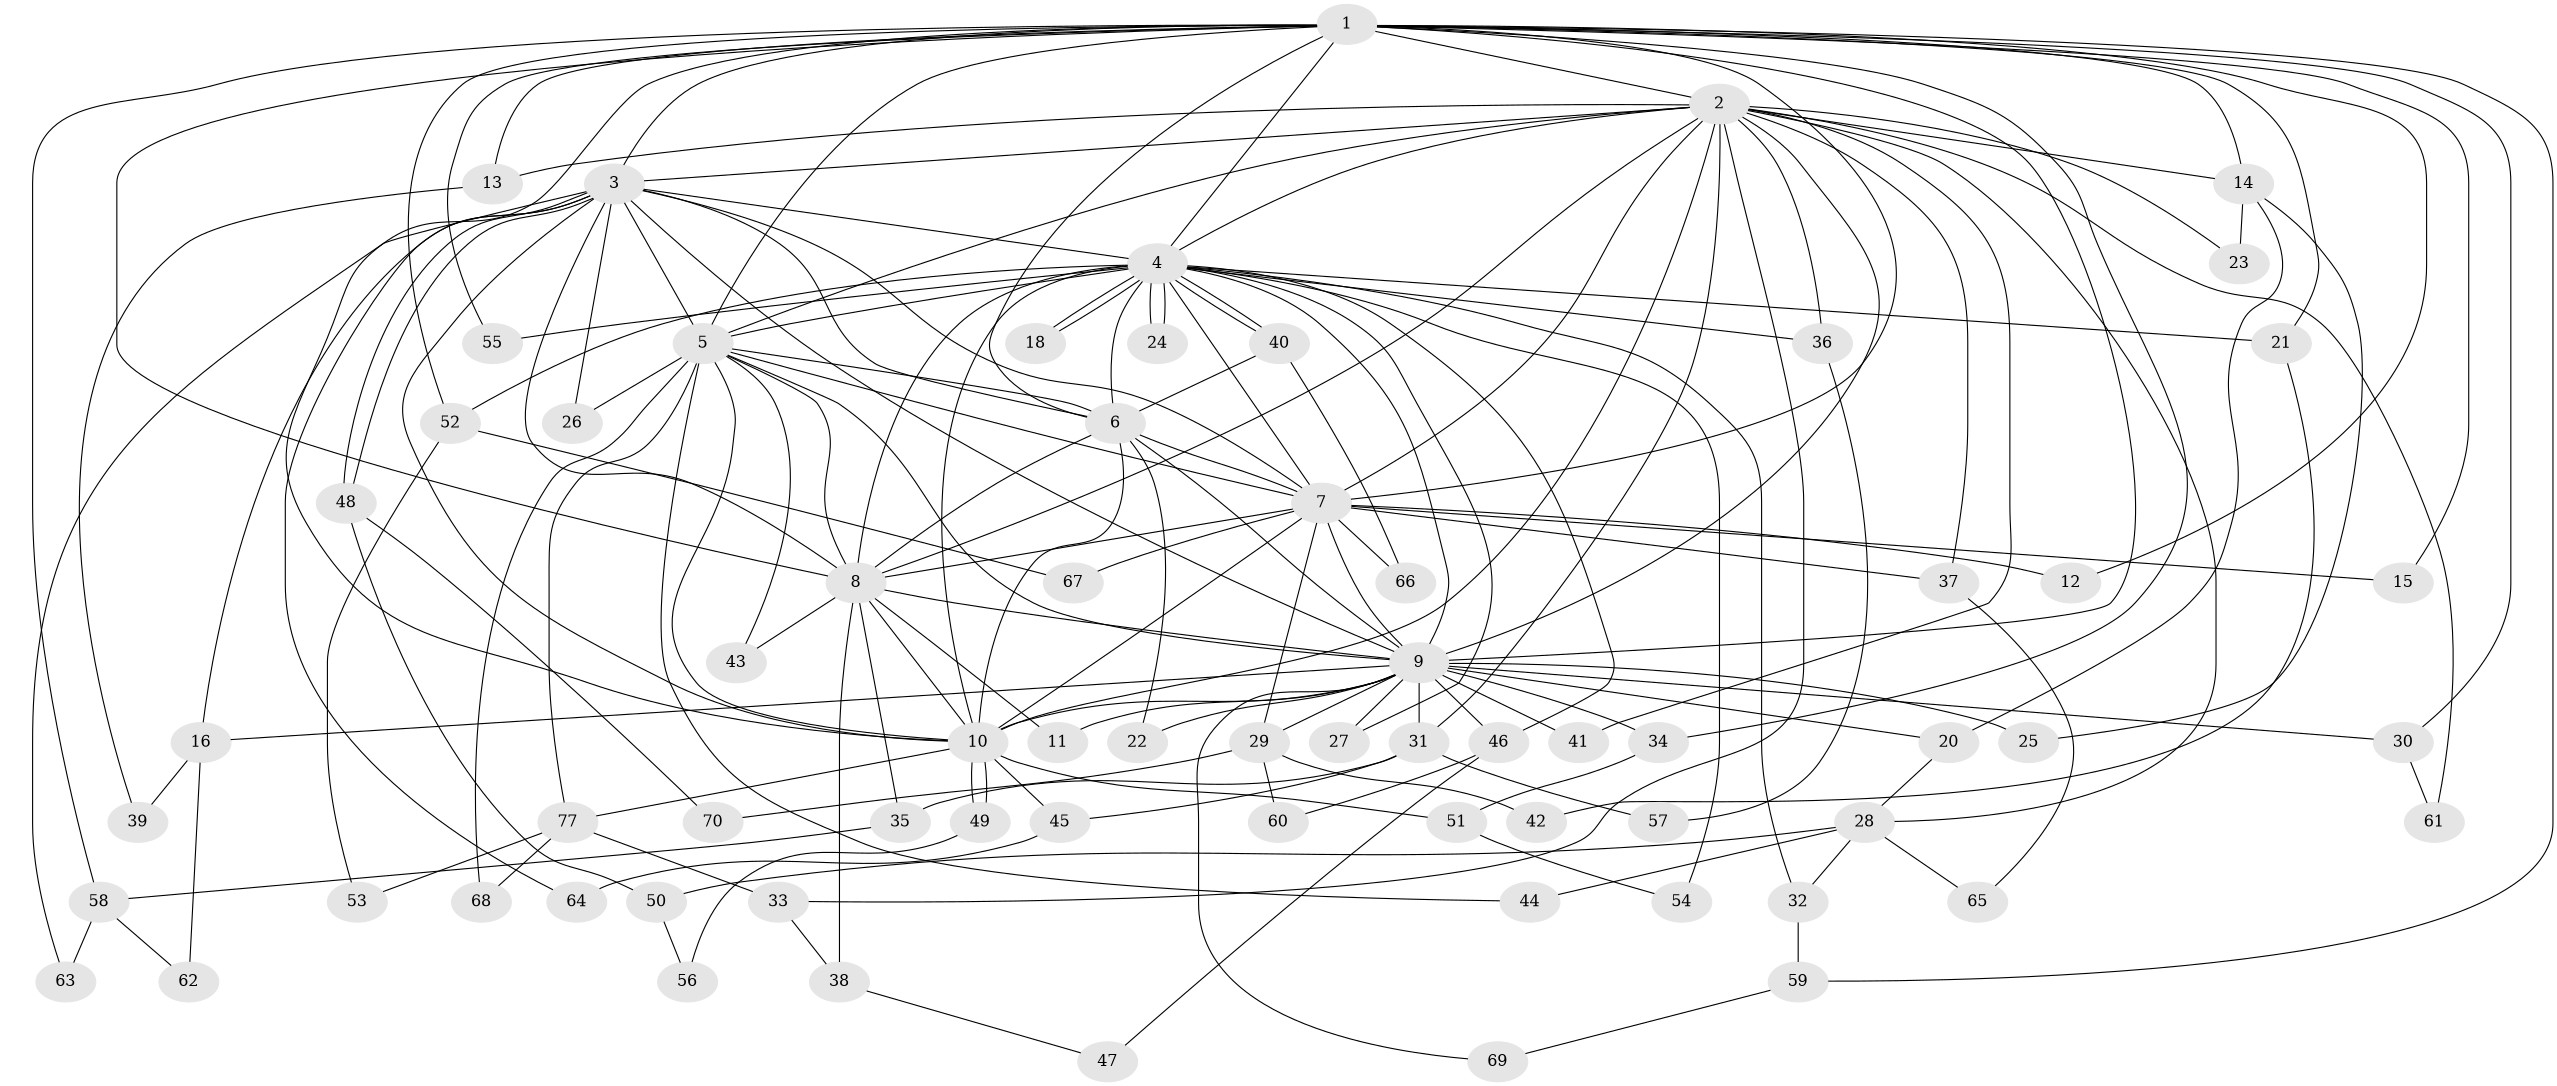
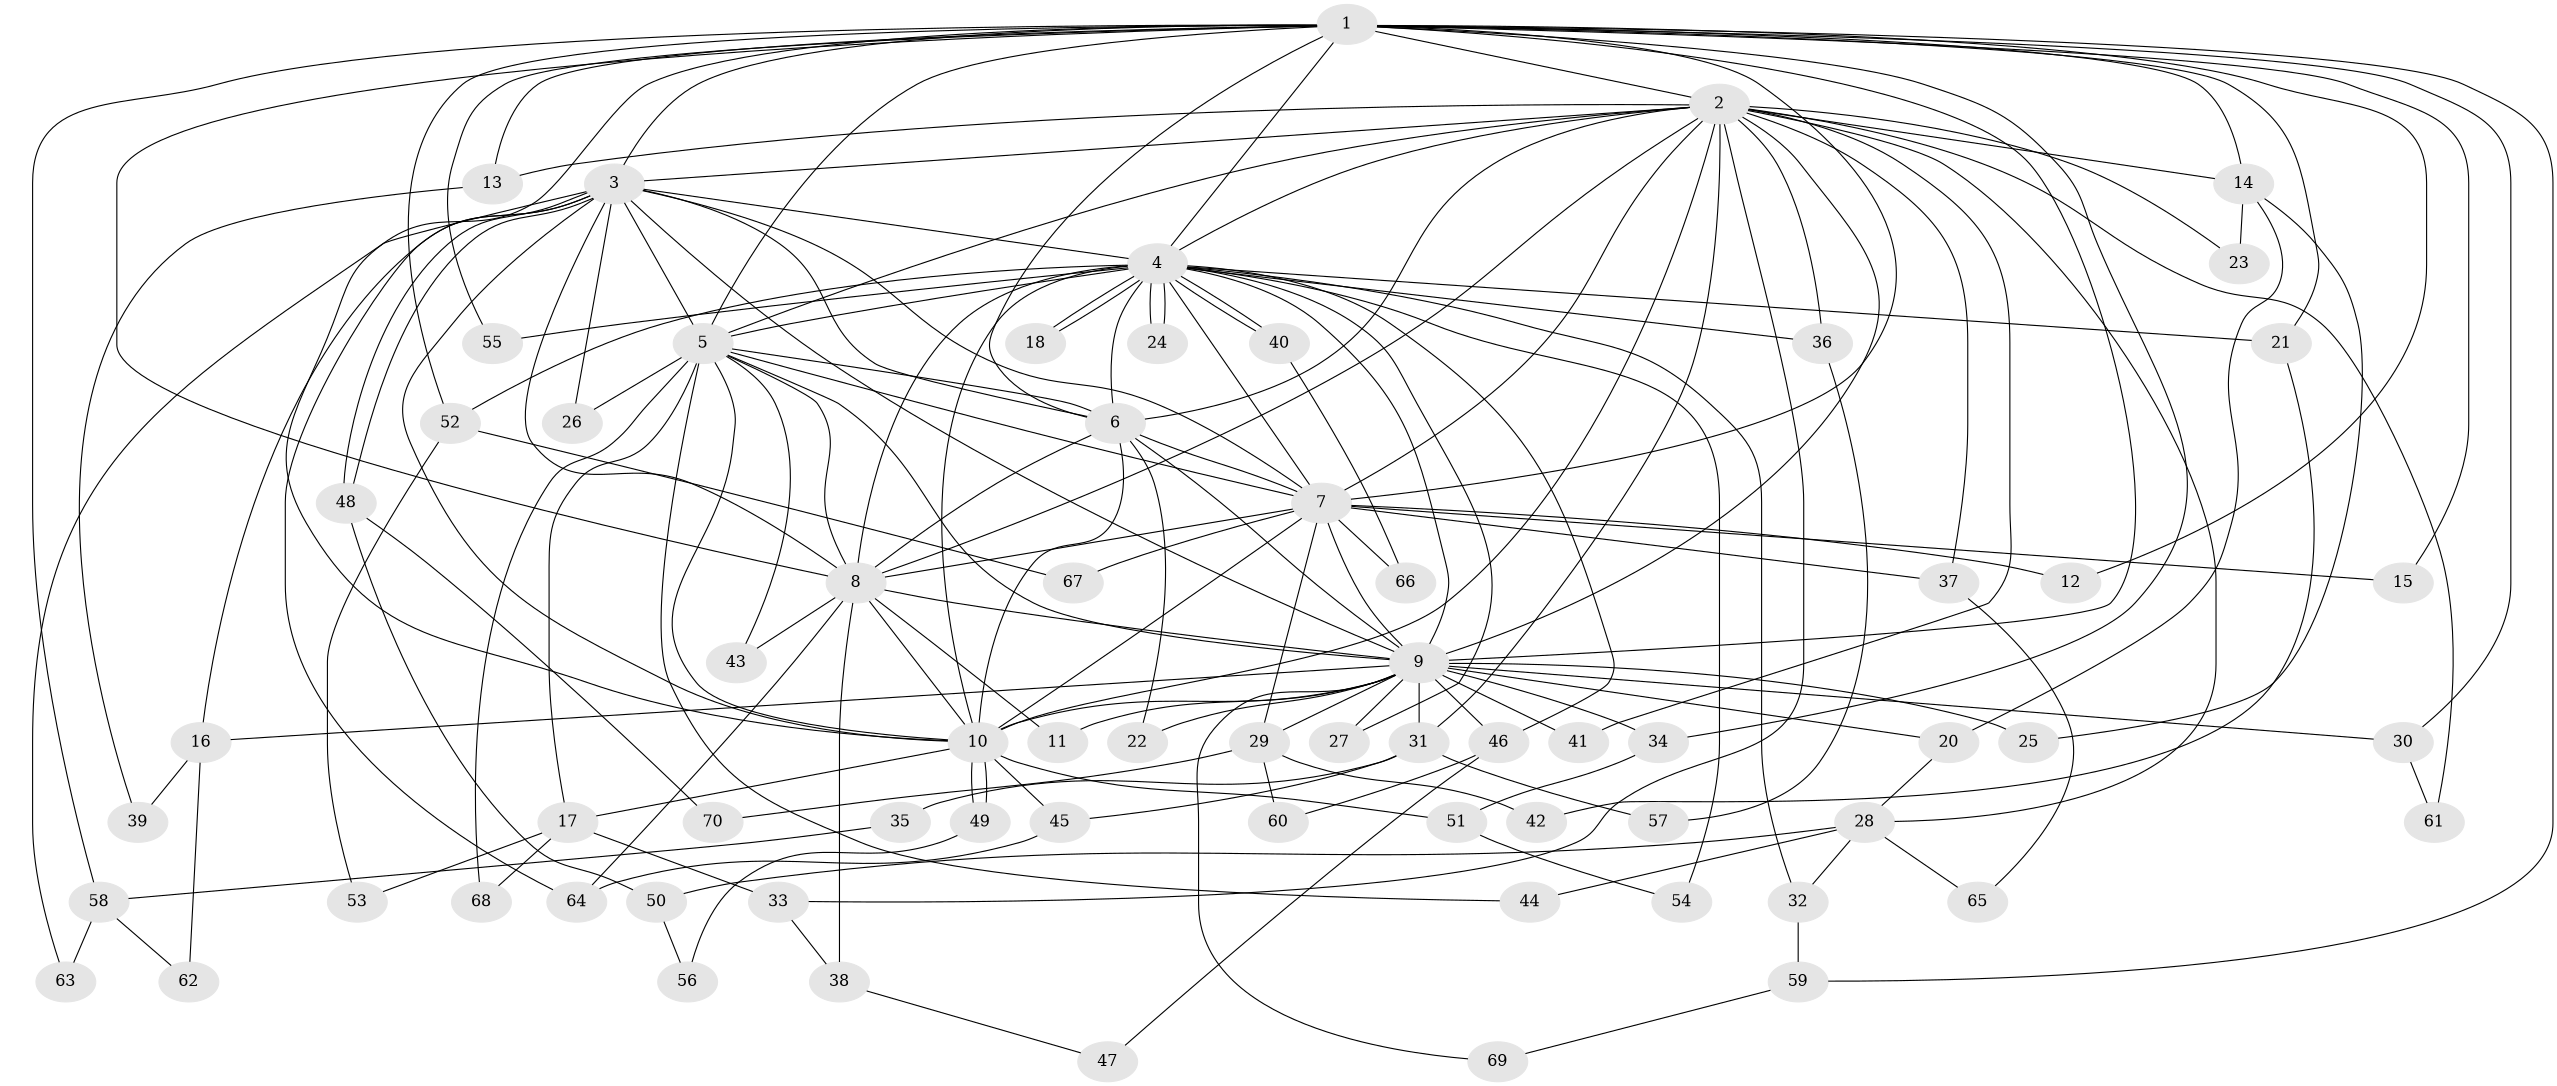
(1197, 383) -> (1411, 254)
(879, 708) -> (721, 746)
(568, 822) -> (568, 822)
